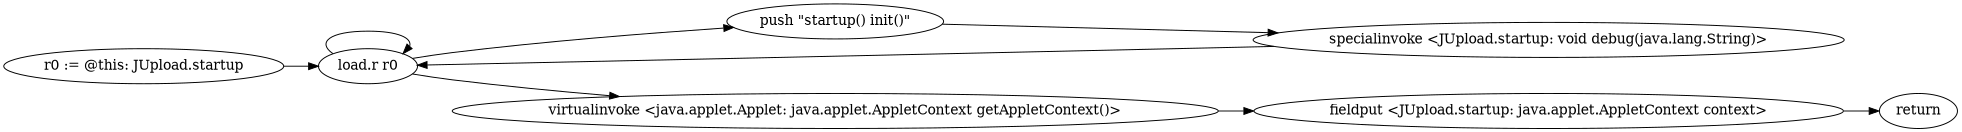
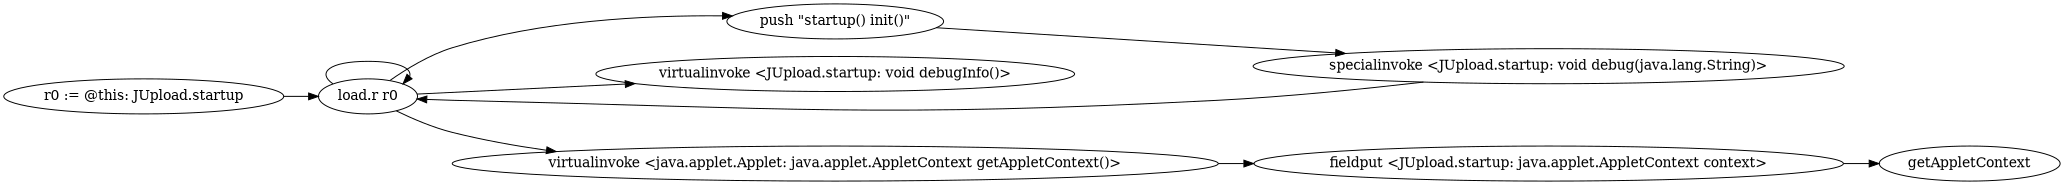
none -> (835, 74)
(1918, 111) -> (1970, 164)
